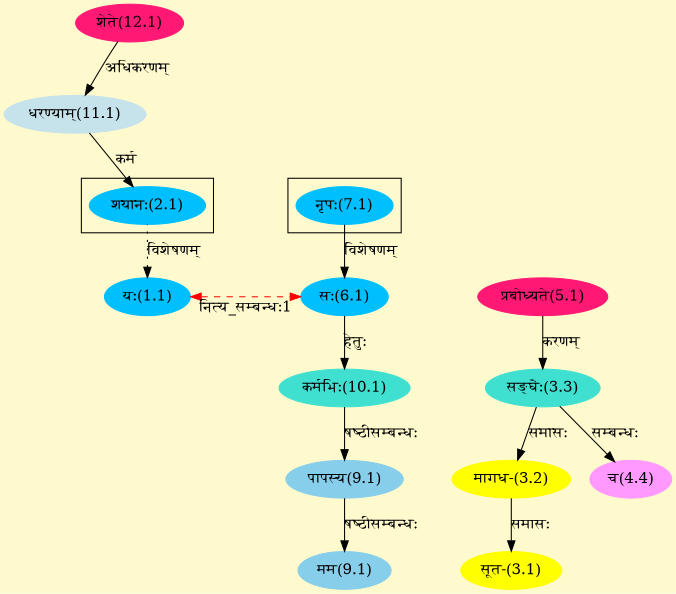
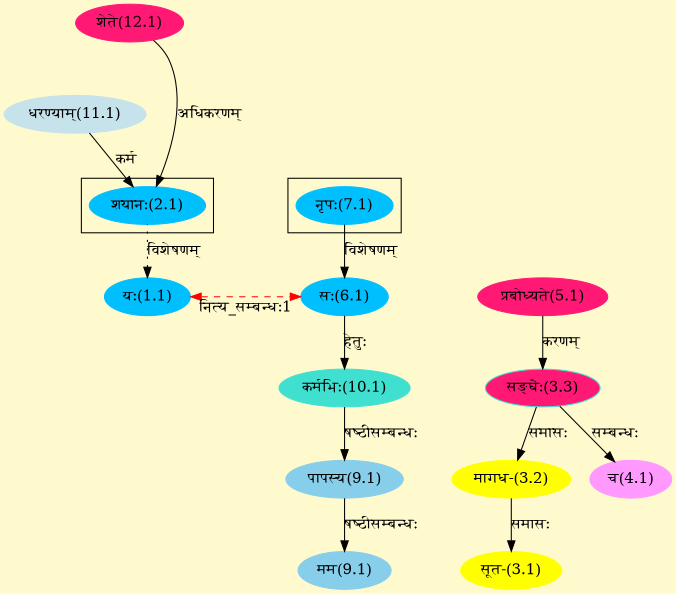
(104, 64) -> (177, 106)
(543, 388) -> (543, 388)
(631, 479) -> (631, 479)
